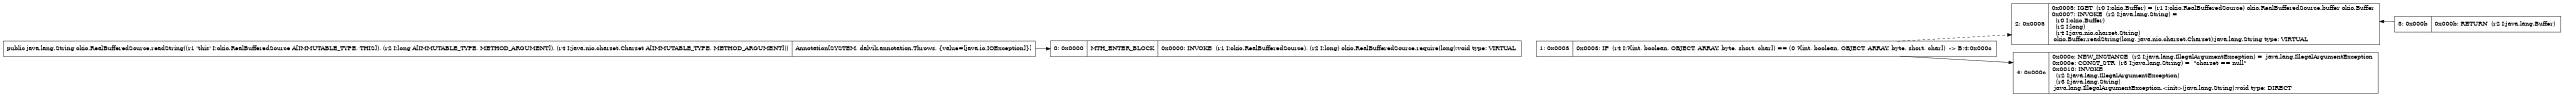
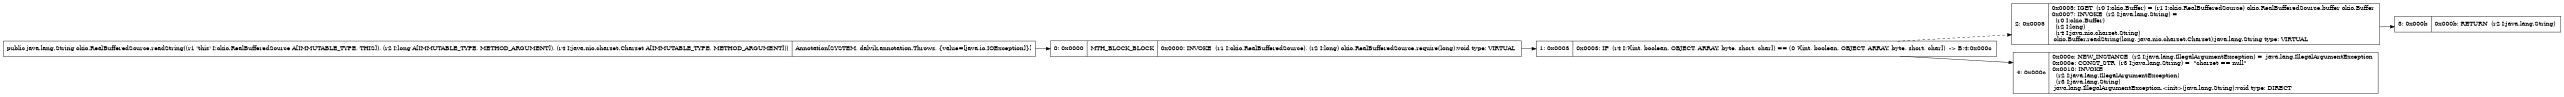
(2389, 22) -> (2385, 27)
(2496, 24) -> (2496, 24)
(1122, 49) -> (1122, 49)
none -> (1527, 49)
